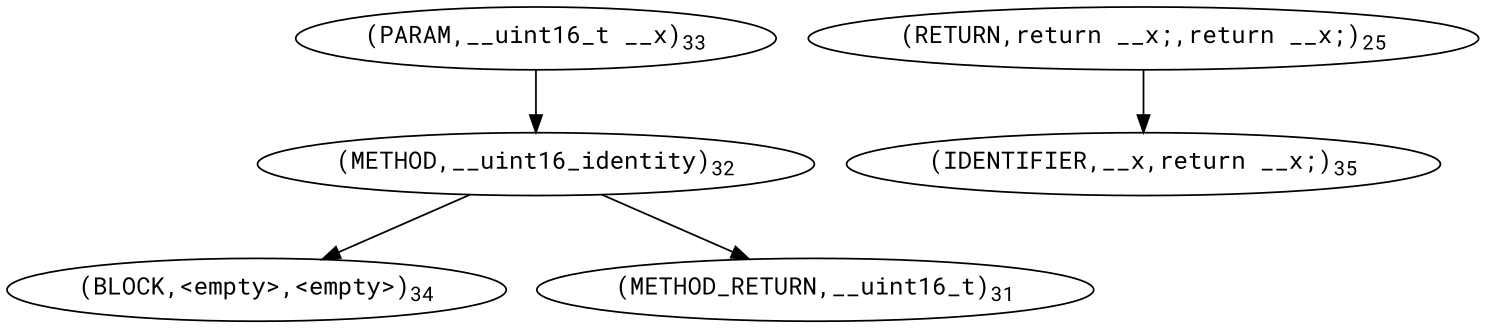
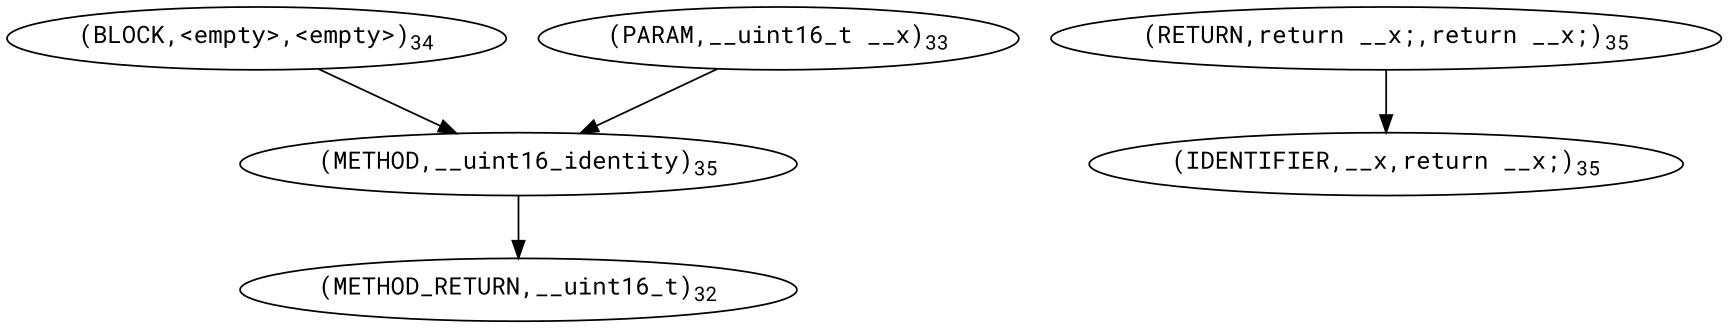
(1375, 36) -> (1617, 36)
(724, 161) -> (706, 161)
(404, 224) -> (379, 97)
(1003, 287) -> (706, 287)
